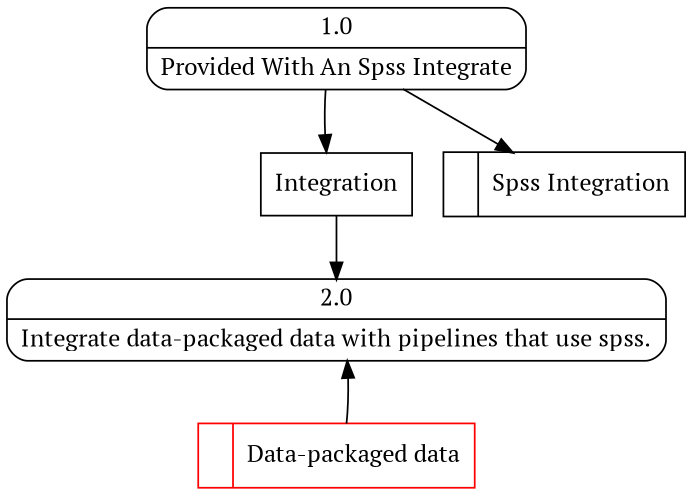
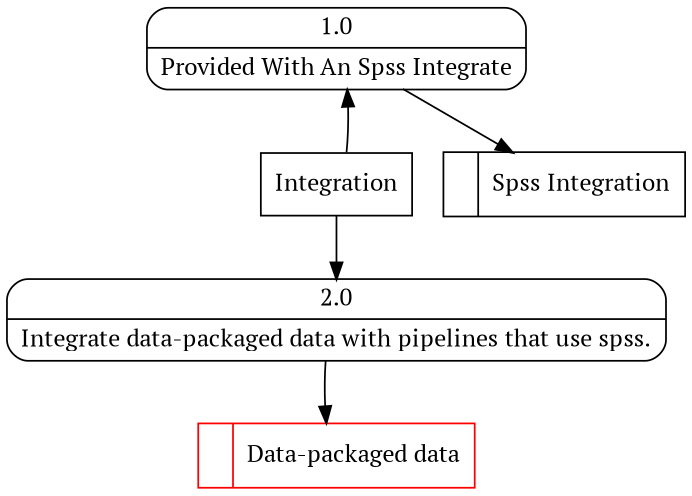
(325, 112) -> (348, 130)
(348, 401) -> (325, 383)
